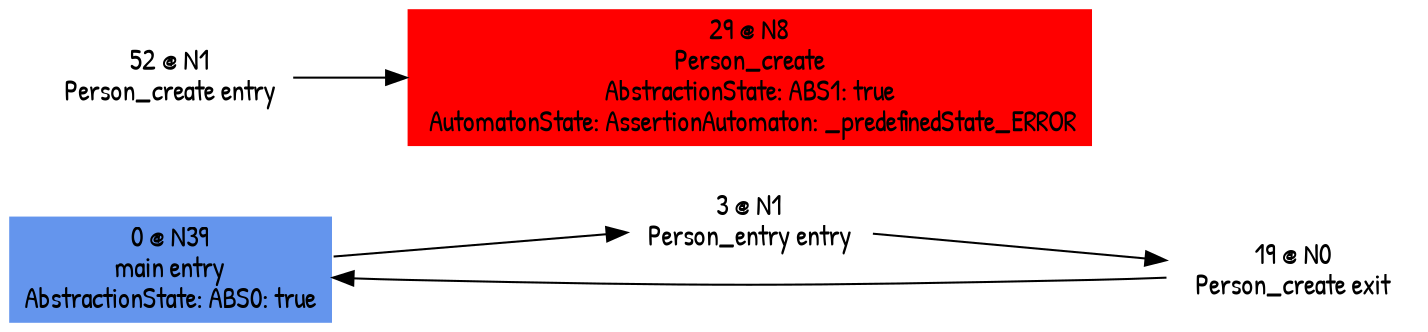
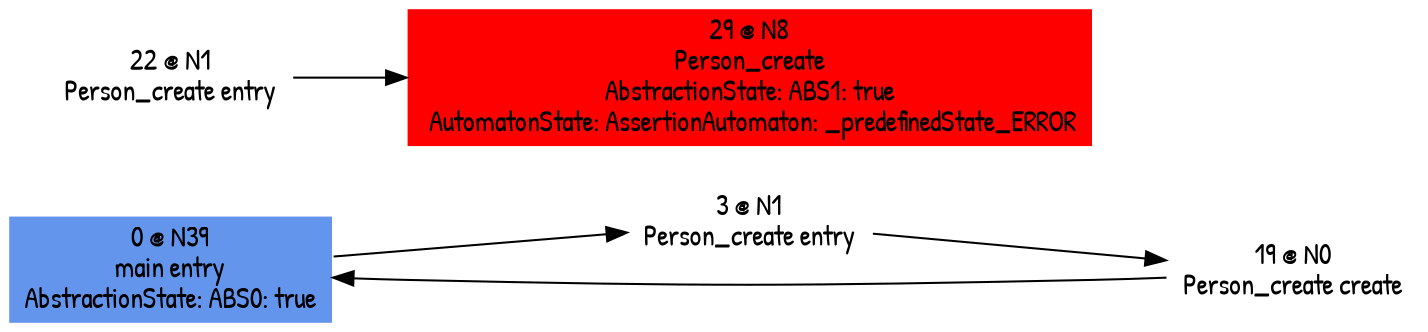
(171, 78) -> (171, 78)
(750, 223) -> (750, 223)
(1293, 272) -> (1293, 272)
